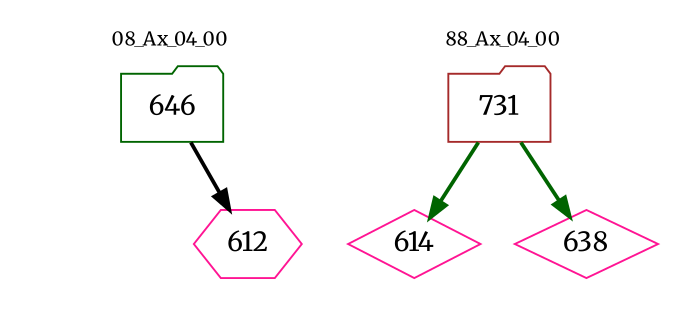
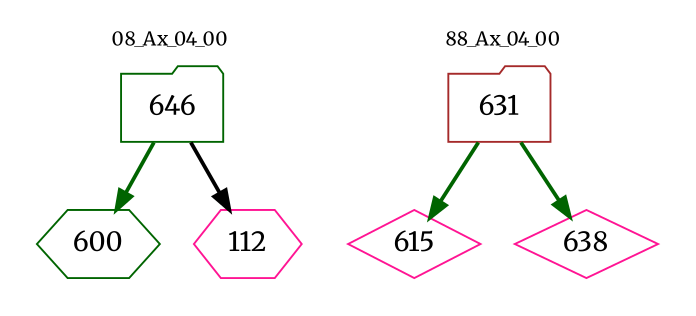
(499, 108) -> (499, 108)
none -> (98, 244)
(248, 244) -> (248, 244)
(414, 244) -> (414, 244)
